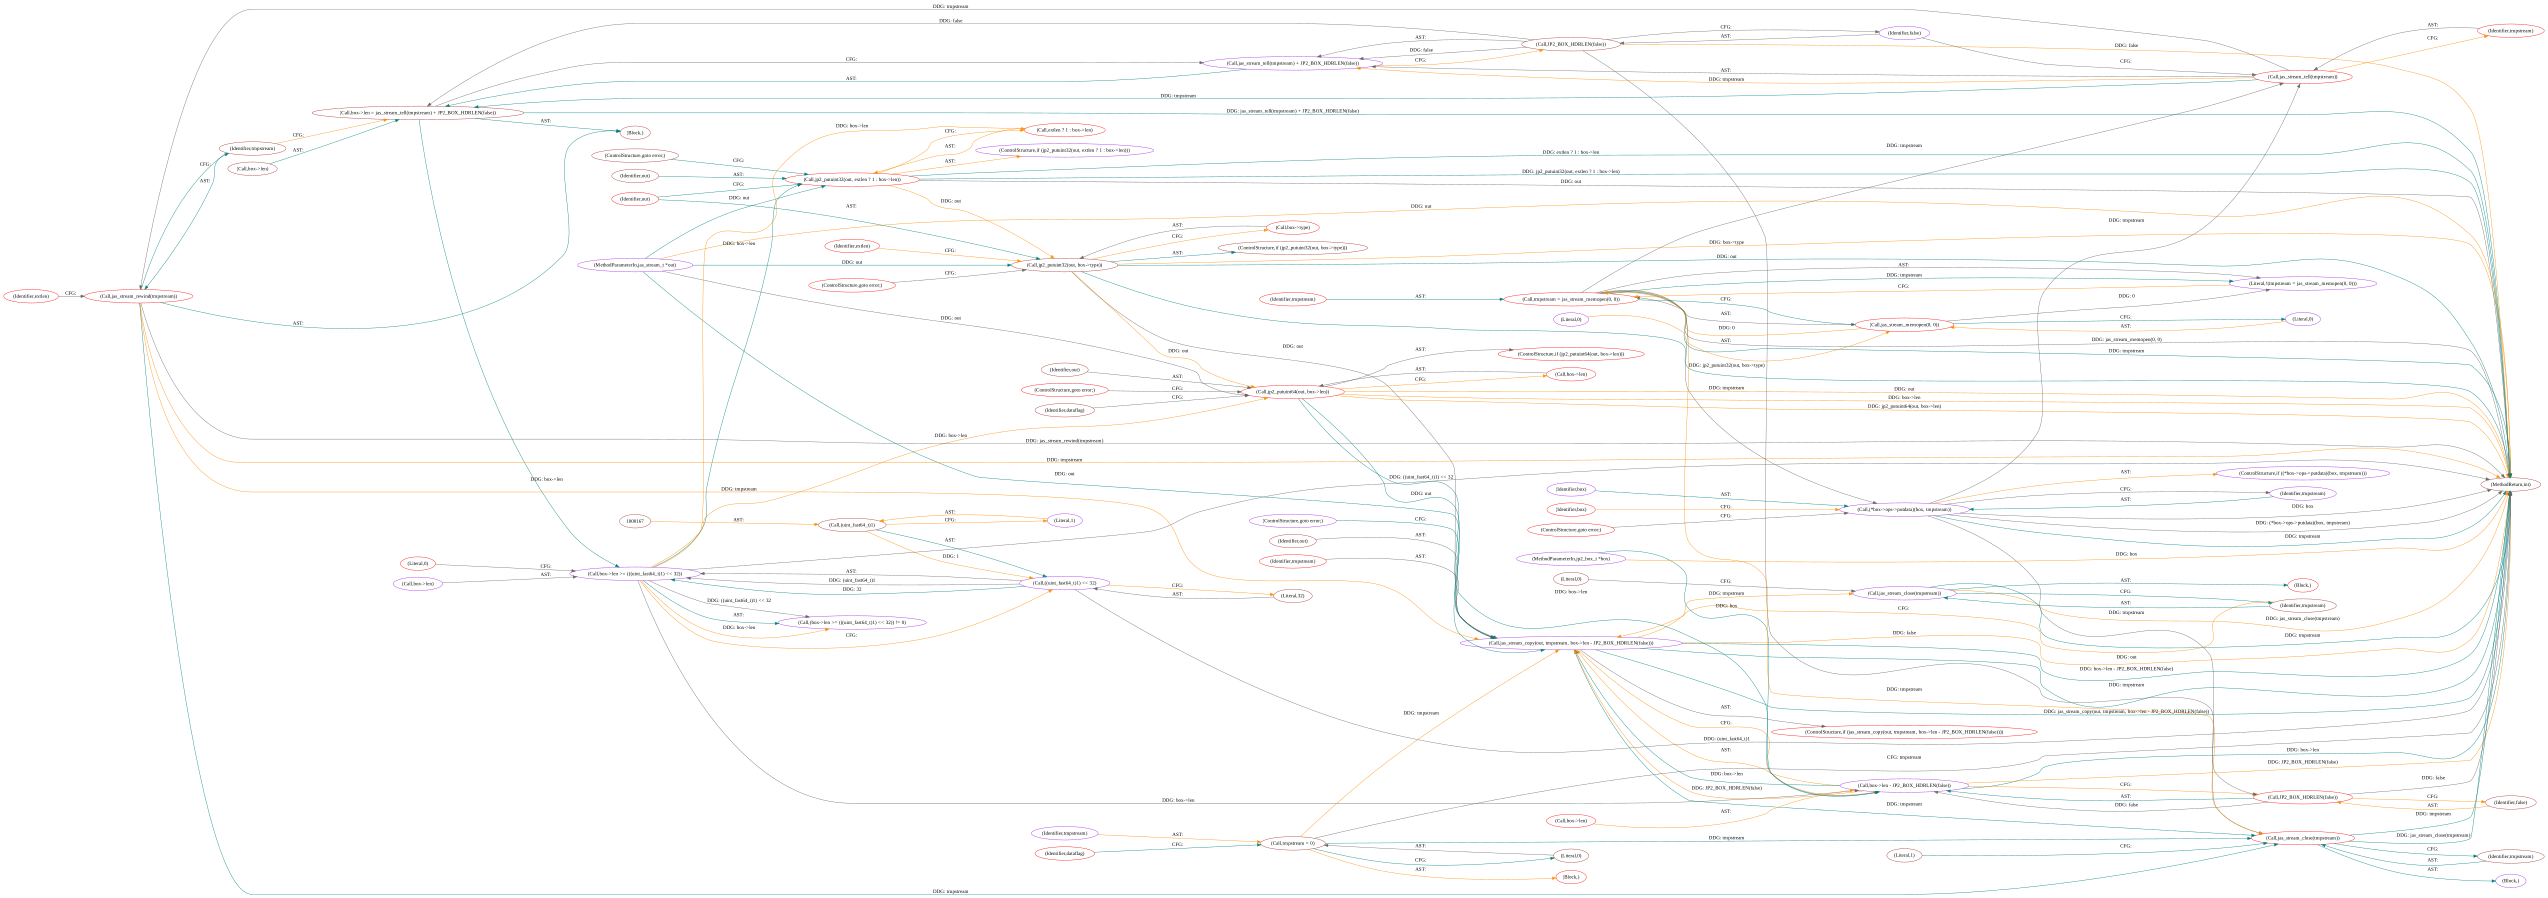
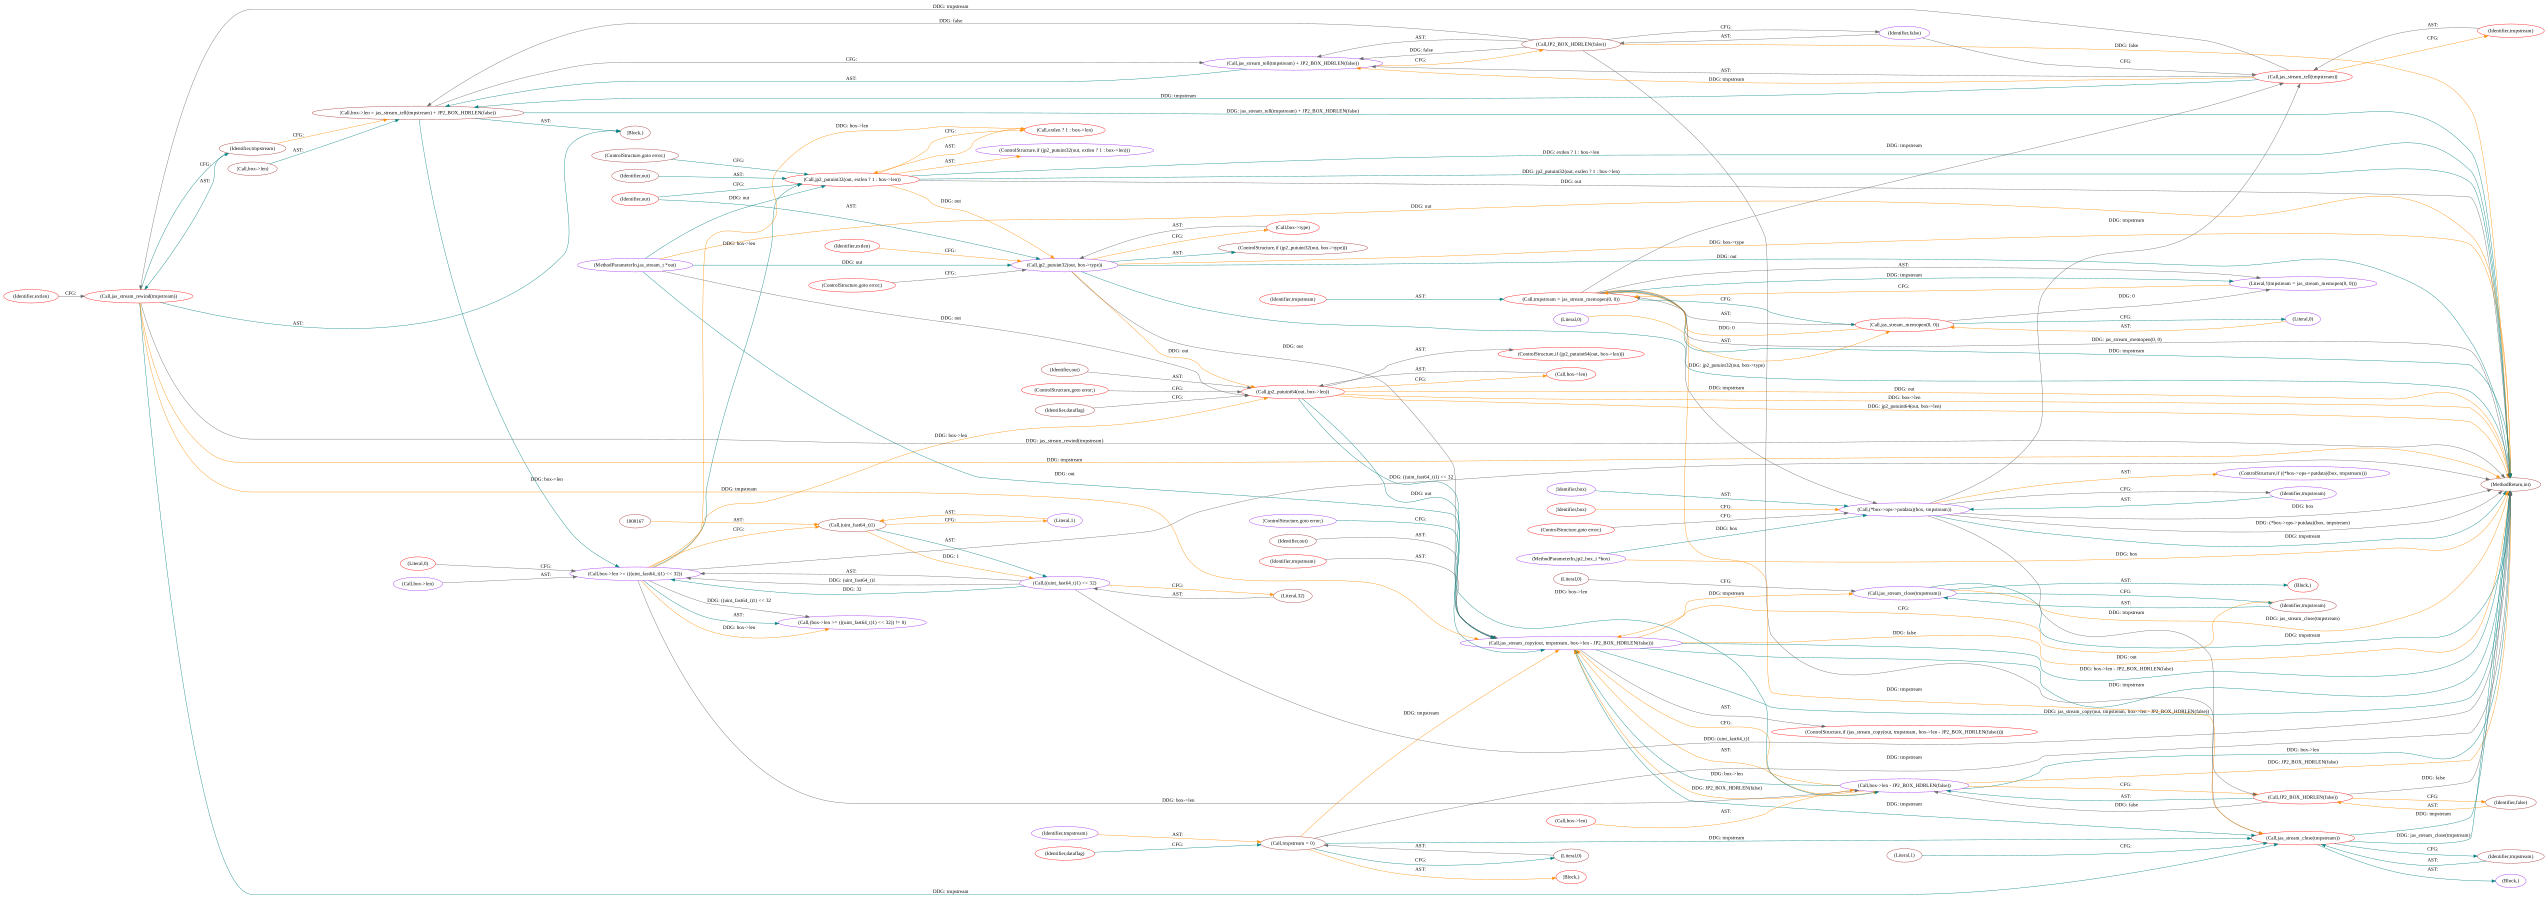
(1065, 265) -> (1065, 265)
(1765, 625) -> (1735, 535)
(838, 648) -> (730, 539)
(1904, 757) -> (1904, 757)
